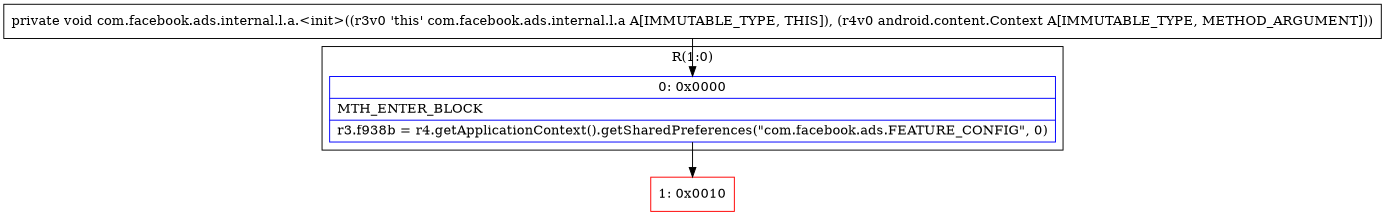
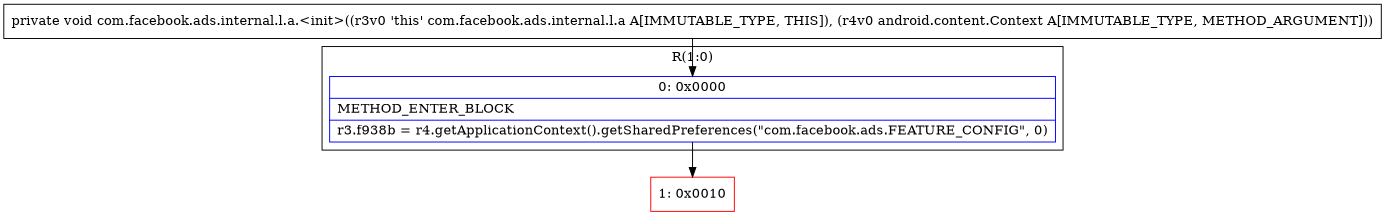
(410, 109) -> (426, 109)
